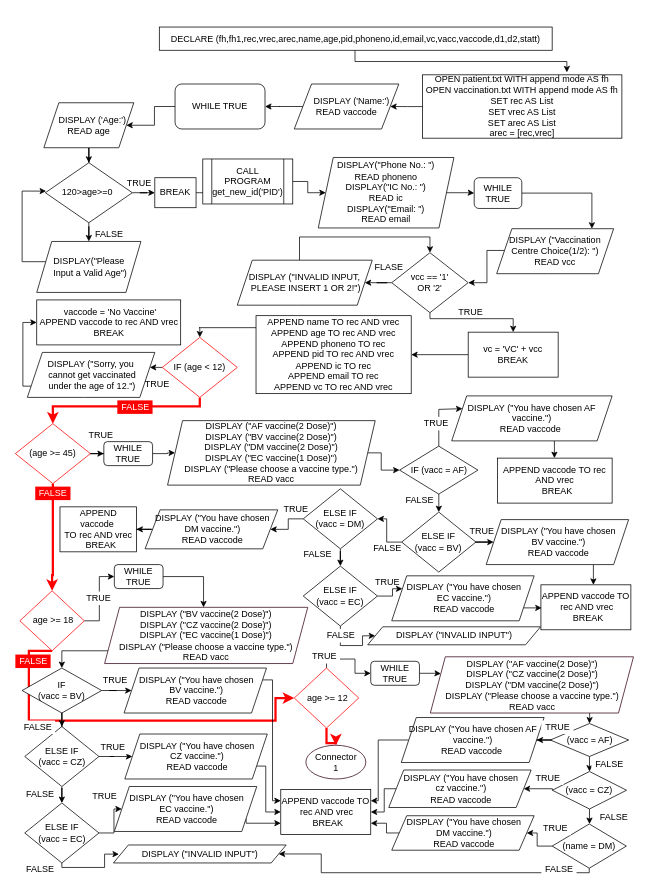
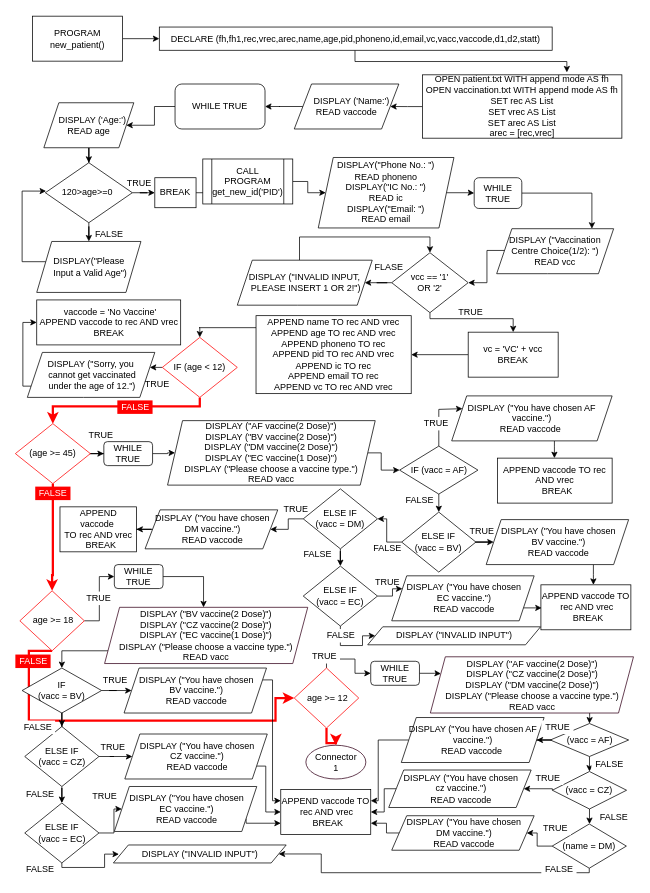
none -> (78, 38)
none -> (138, 38)
